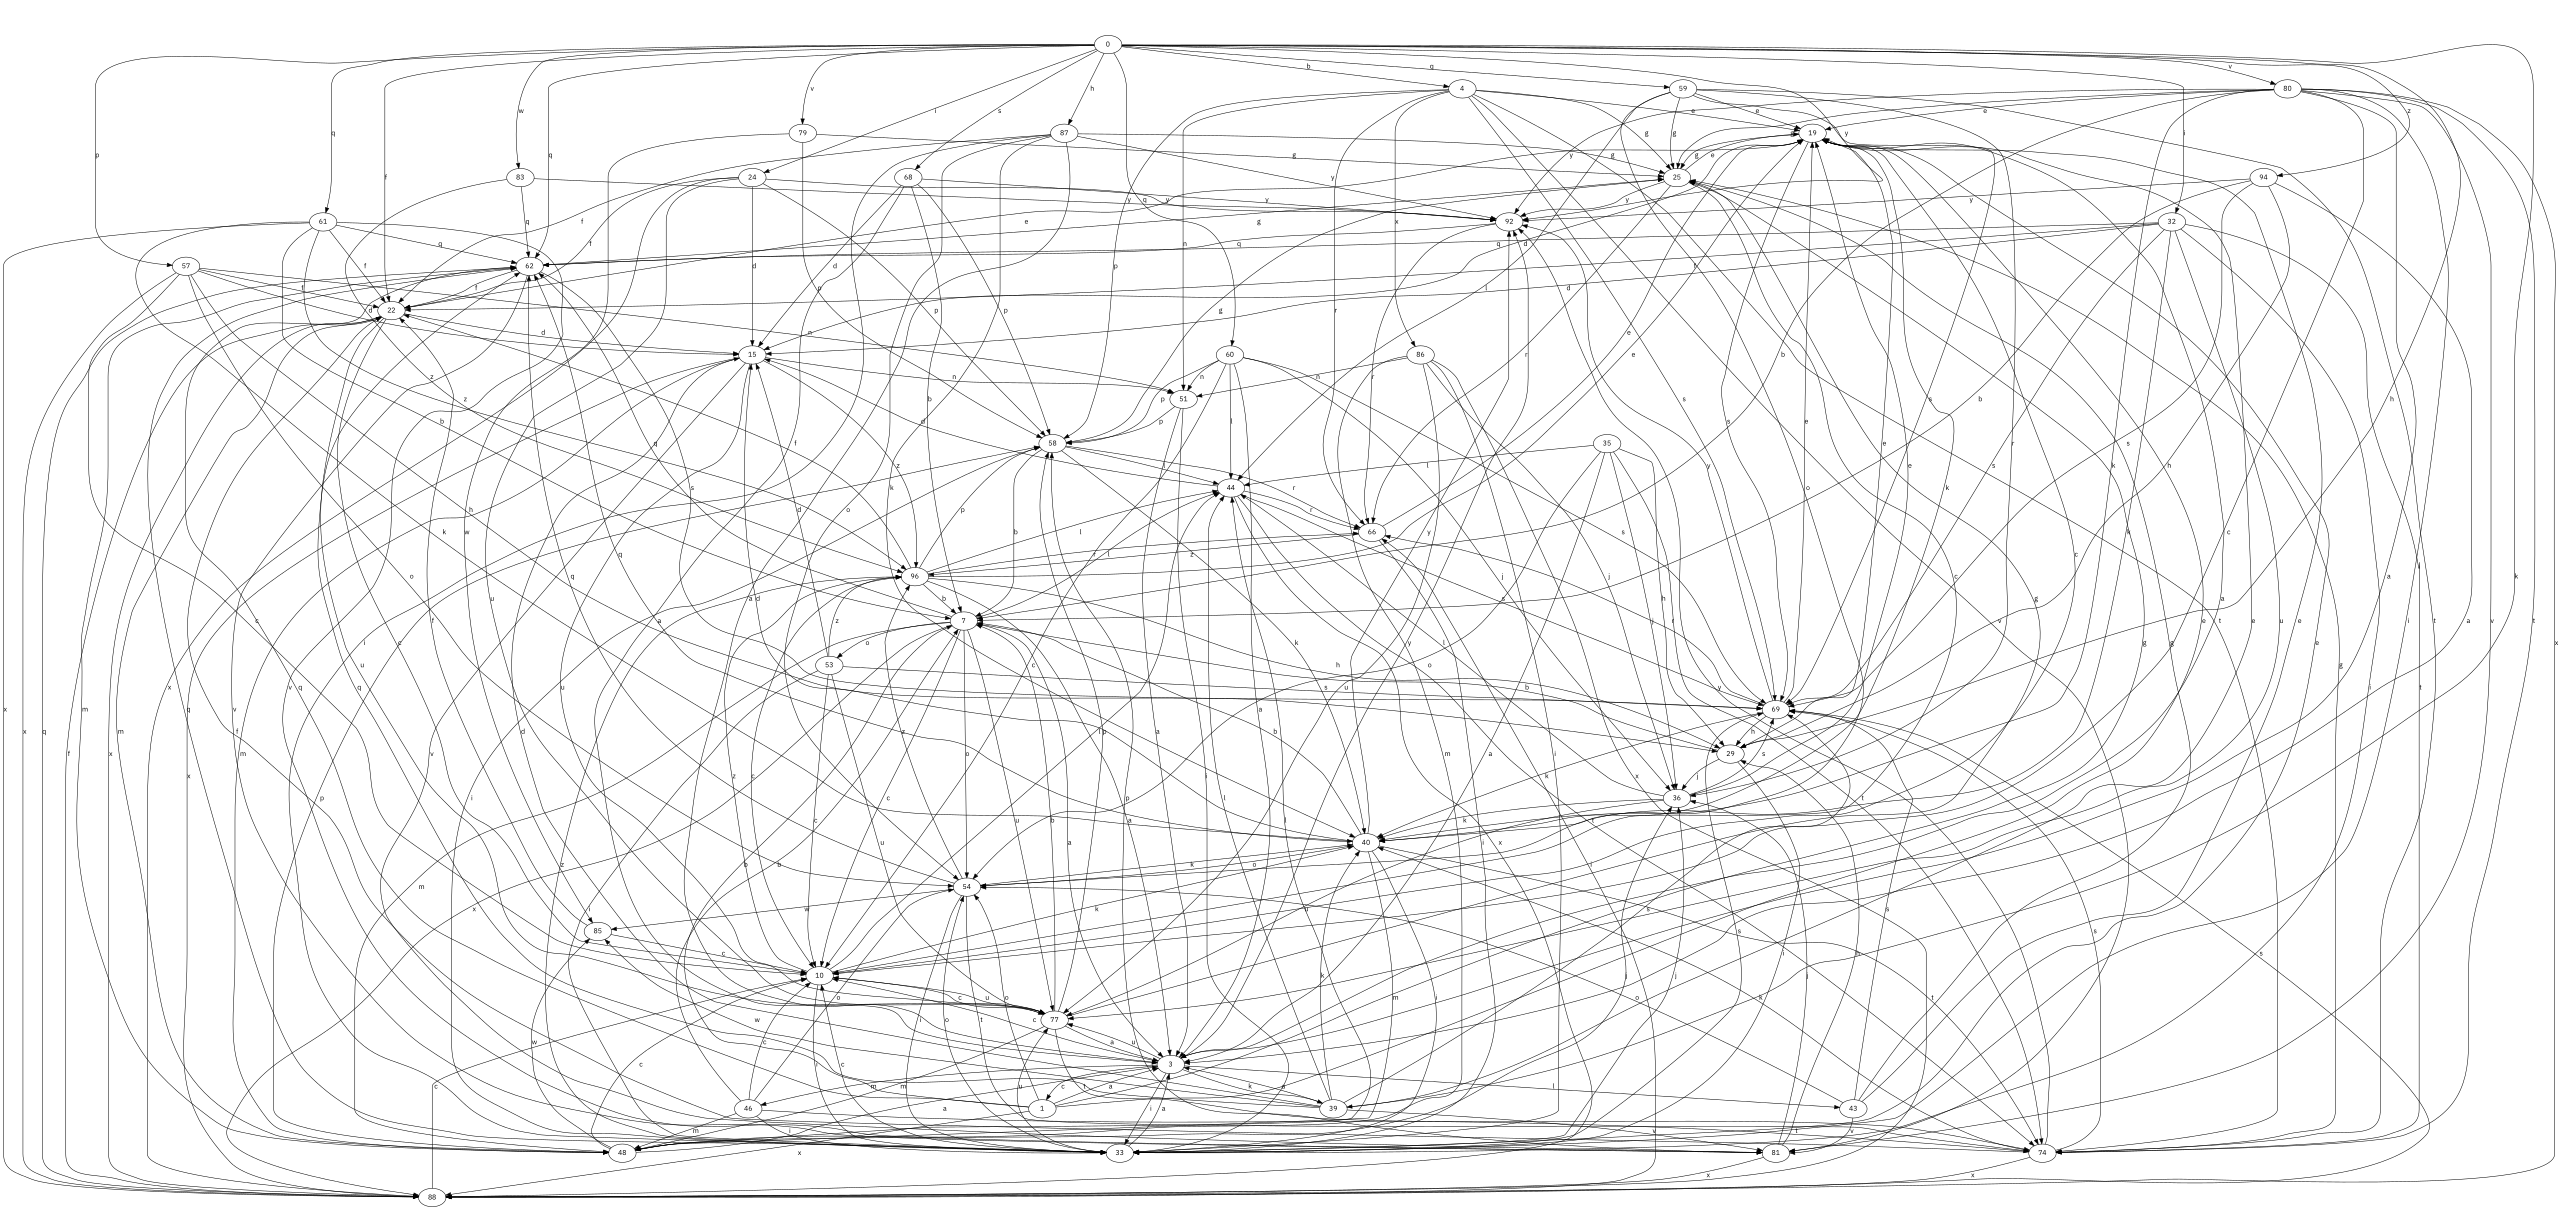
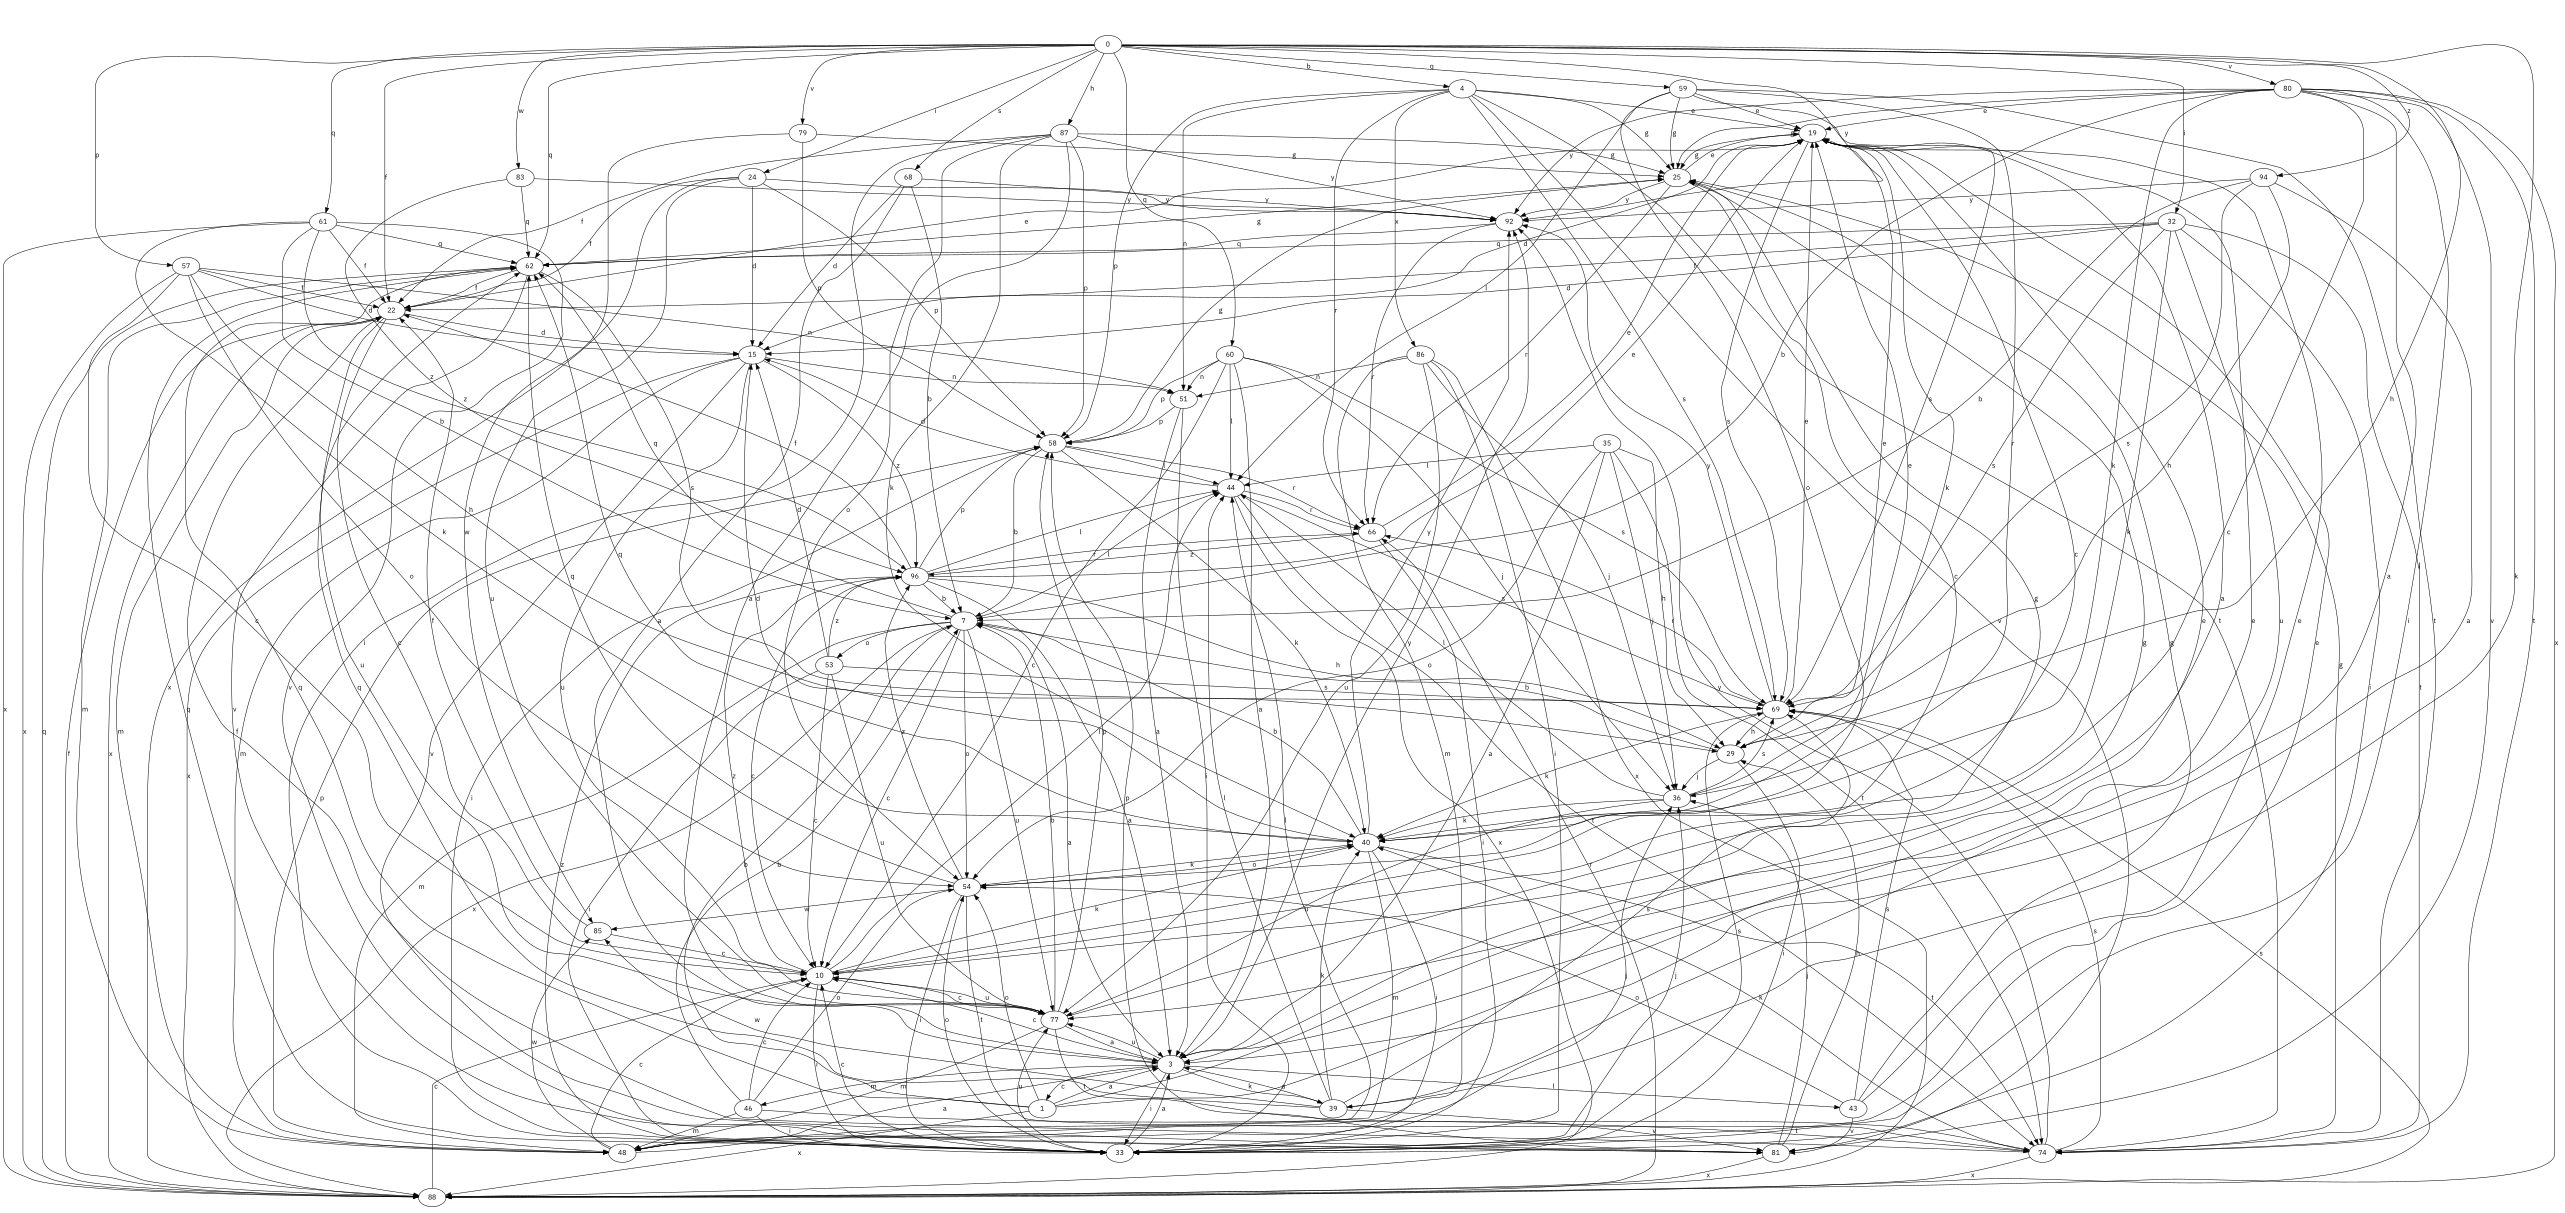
(995, 300) -> (1084, 289)
(1591, 865) -> (1591, 865)
(664, 967) -> none
